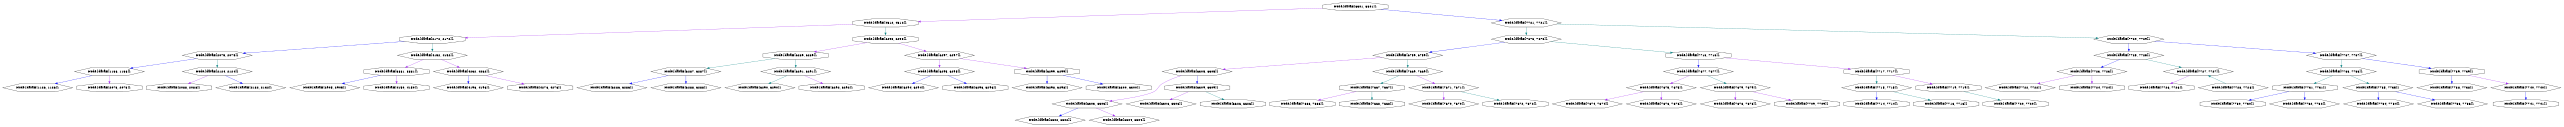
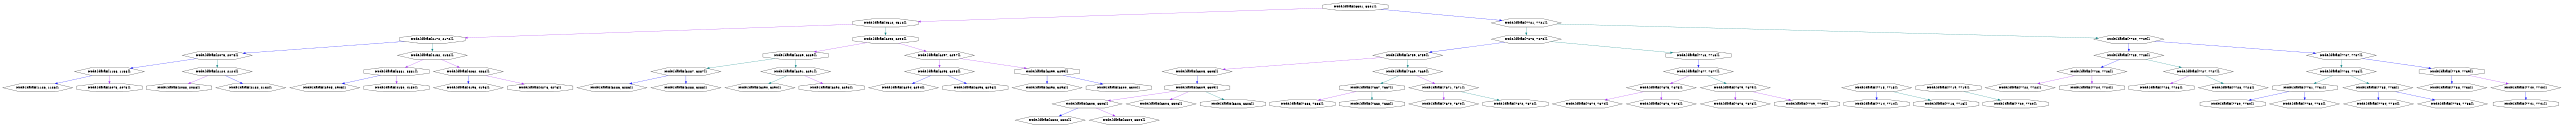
(1877, 72) -> none
(2218, 80) -> (2213, 79)
(1149, 94) -> (1143, 96)
